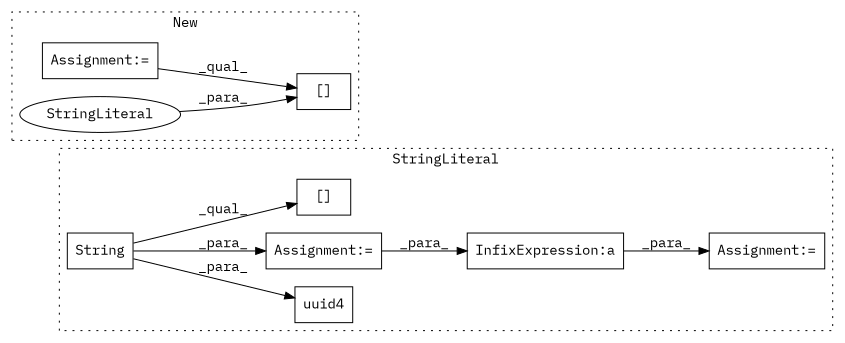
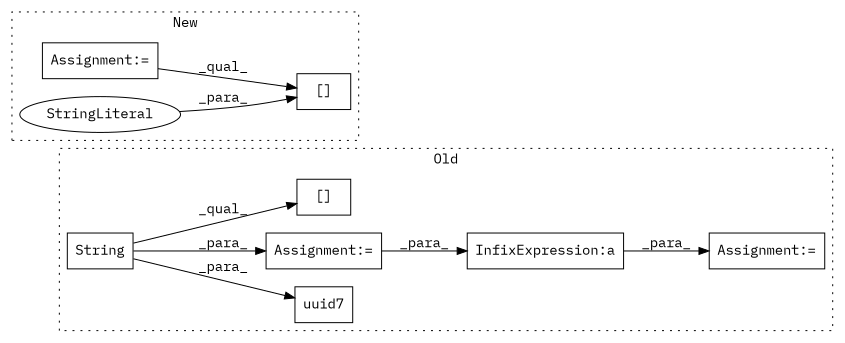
(446, 160) -> (446, 160)
(324, 305) -> (324, 305)
